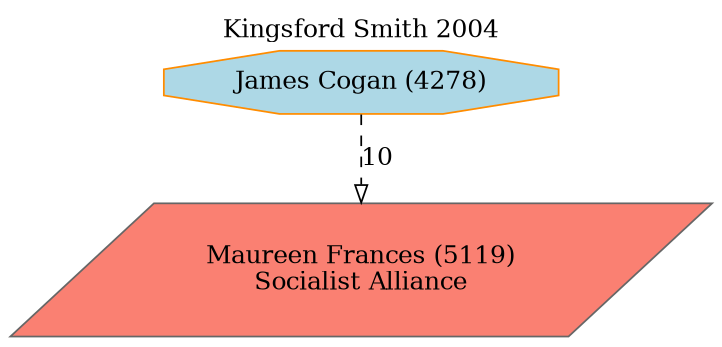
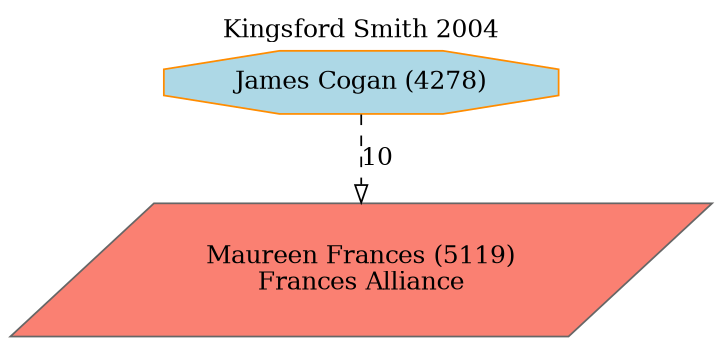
(361, 270) -> (361, 270)
